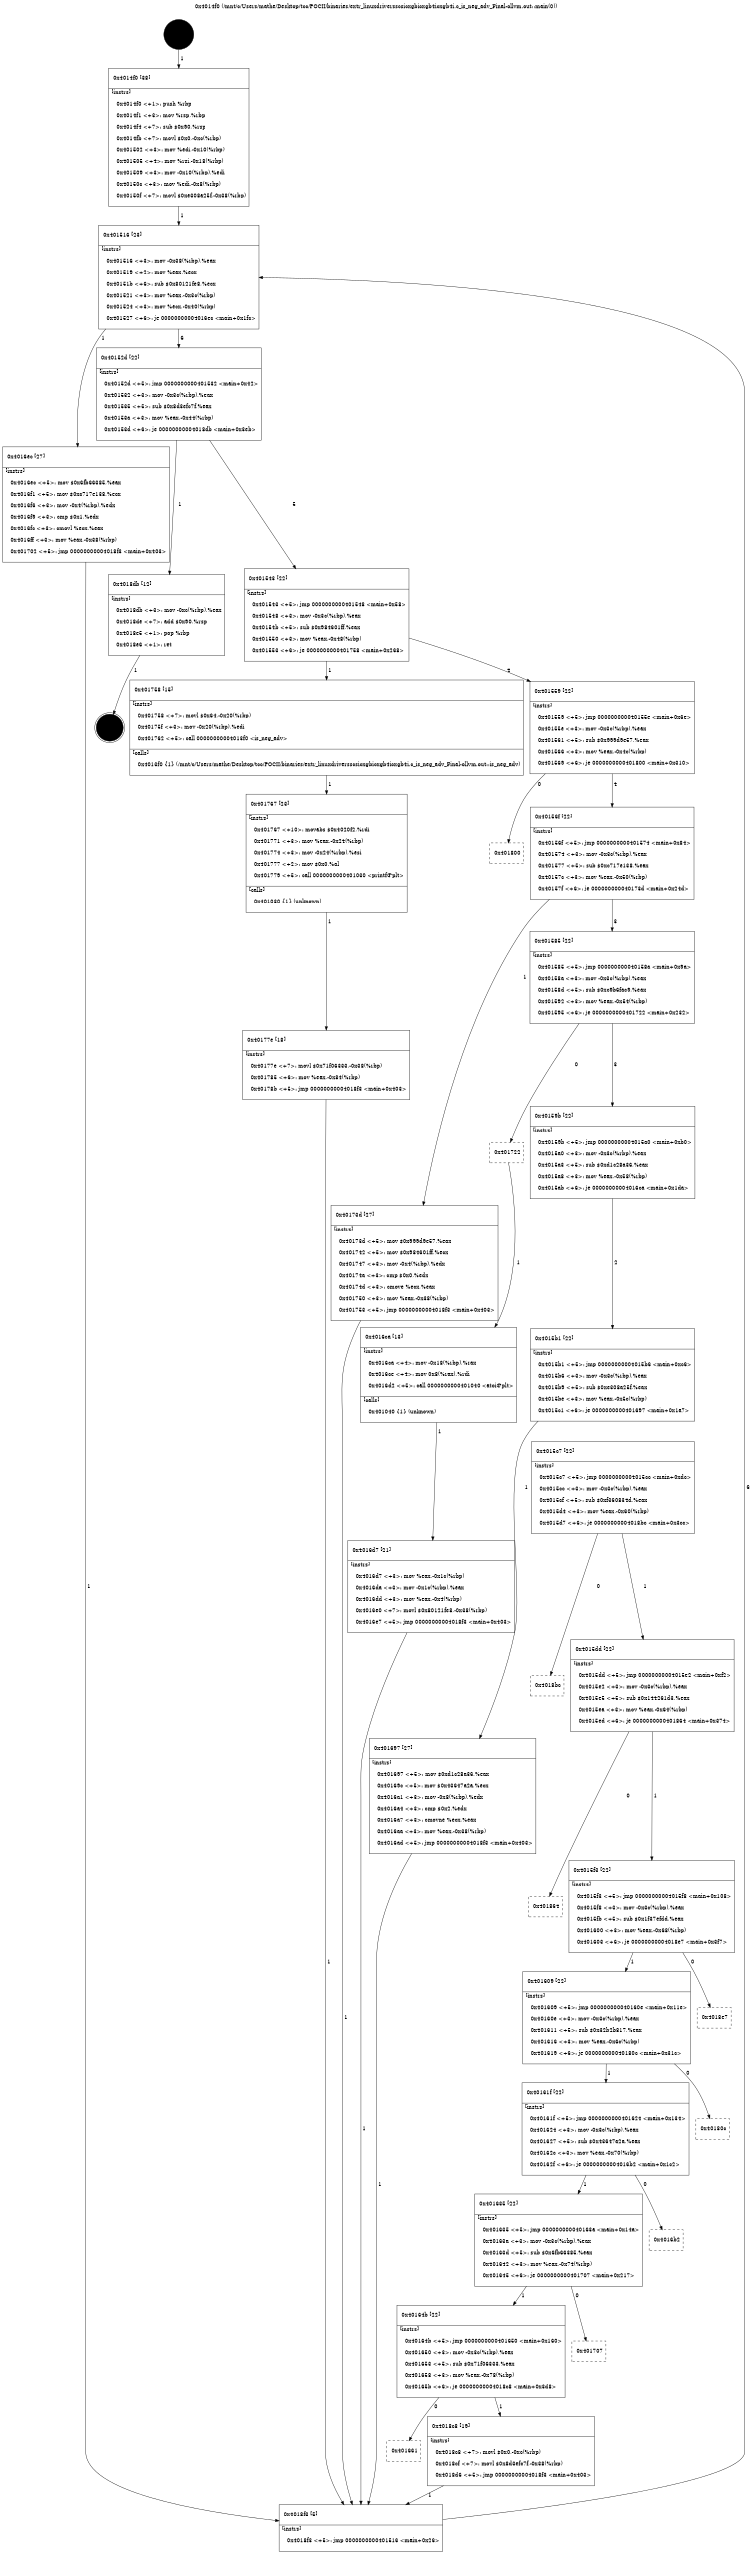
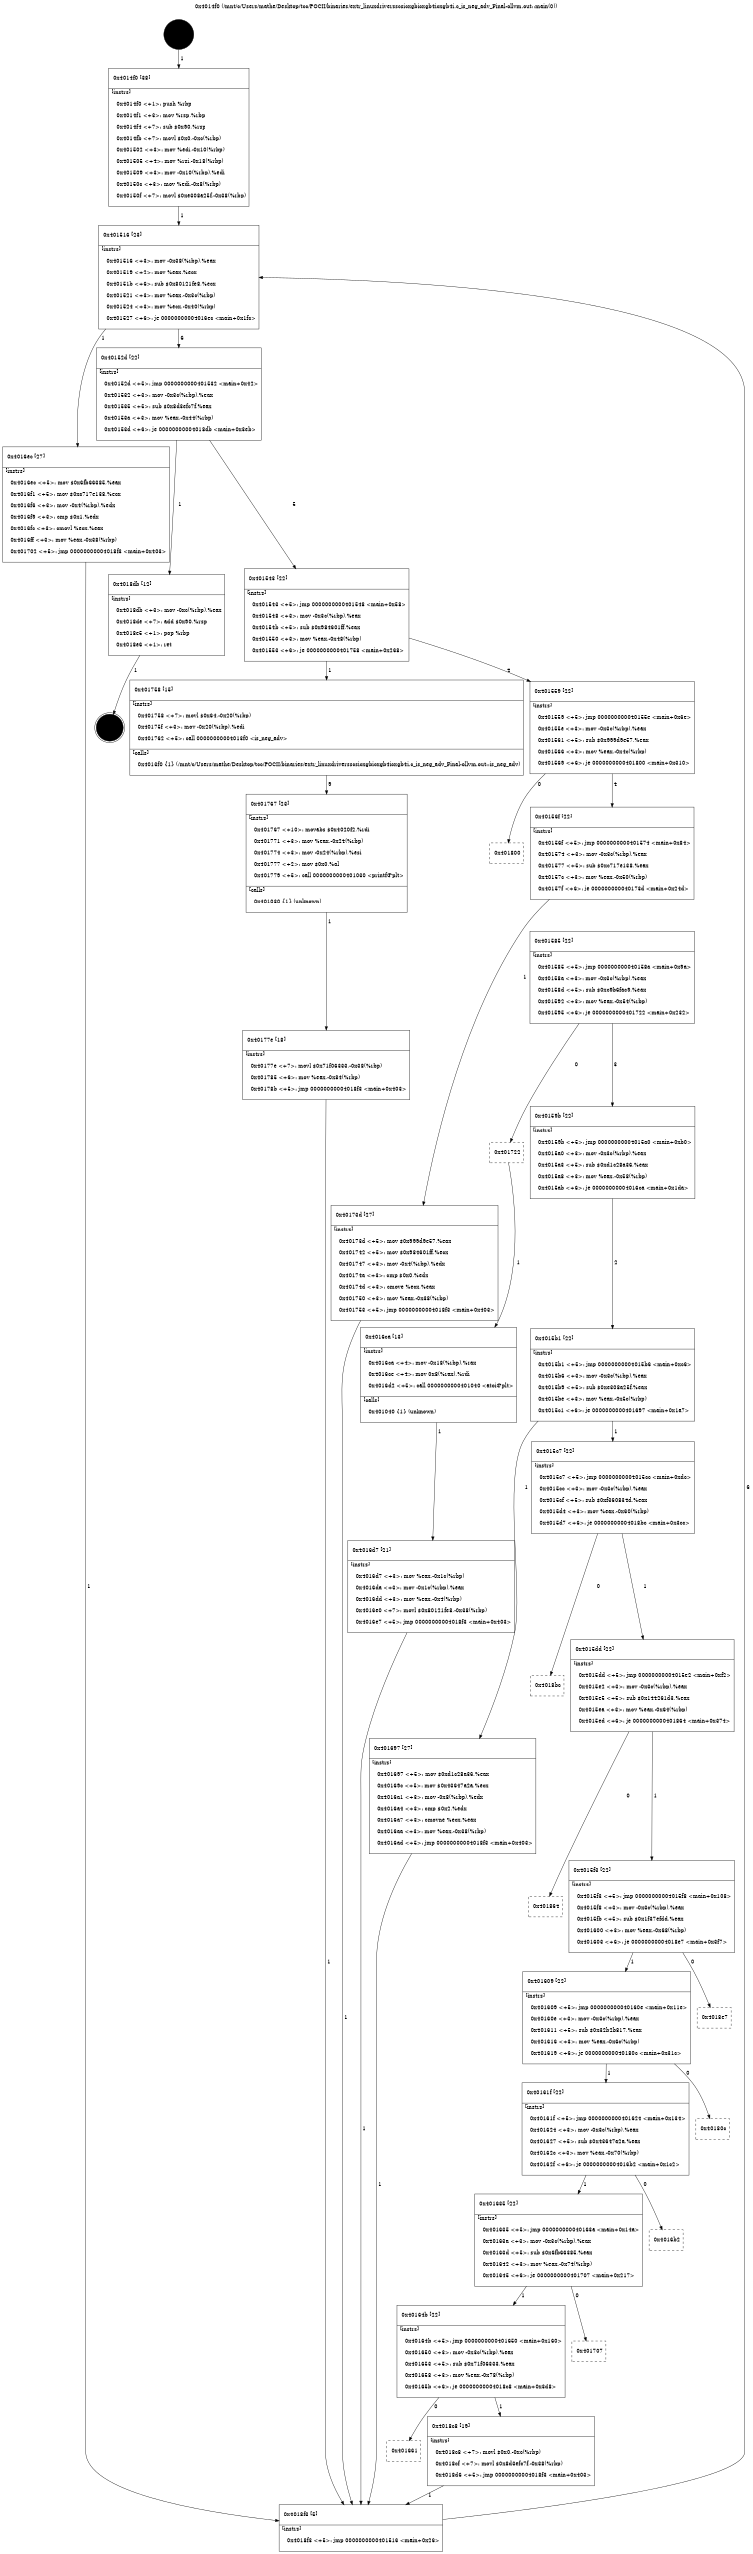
(329, 785) -> (329, 785)
(612, 913) -> none
none -> (613, 1429)
